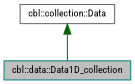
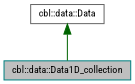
(67, 14) -> (67, 14)
